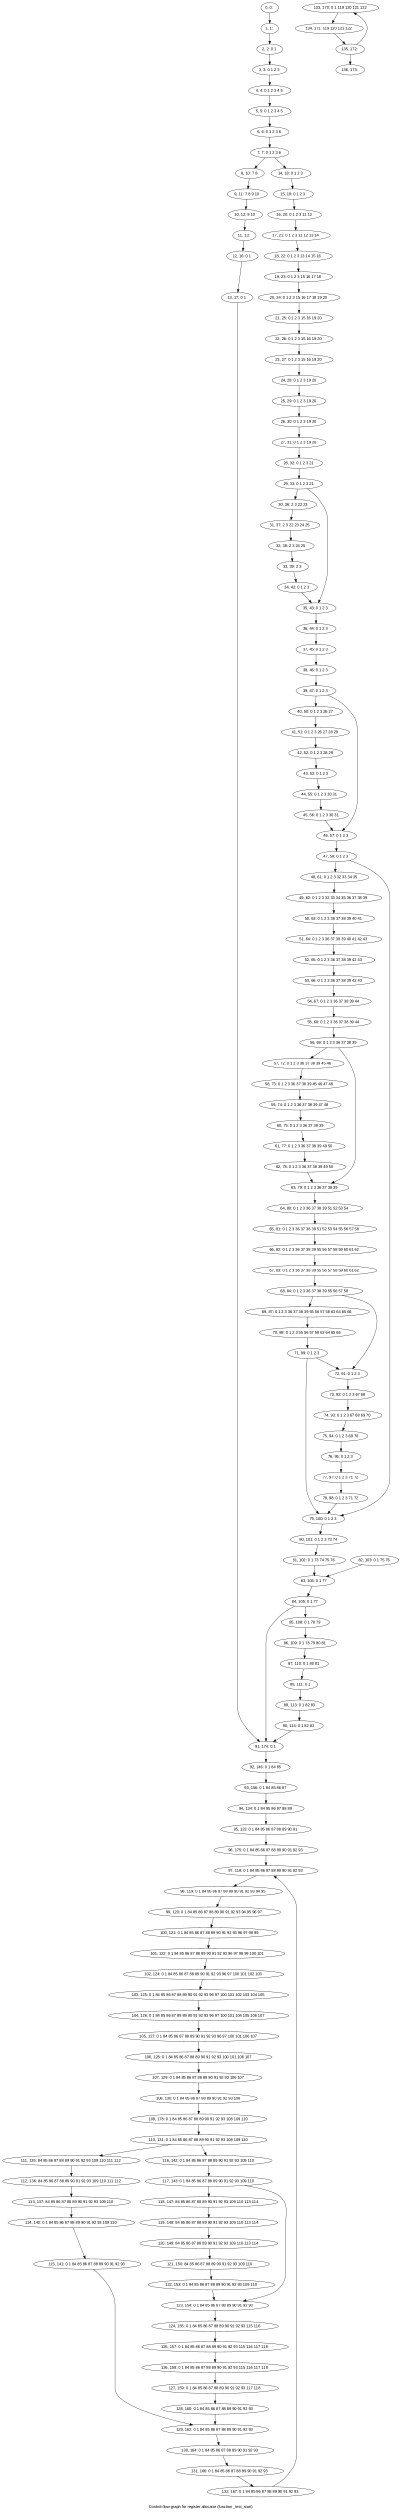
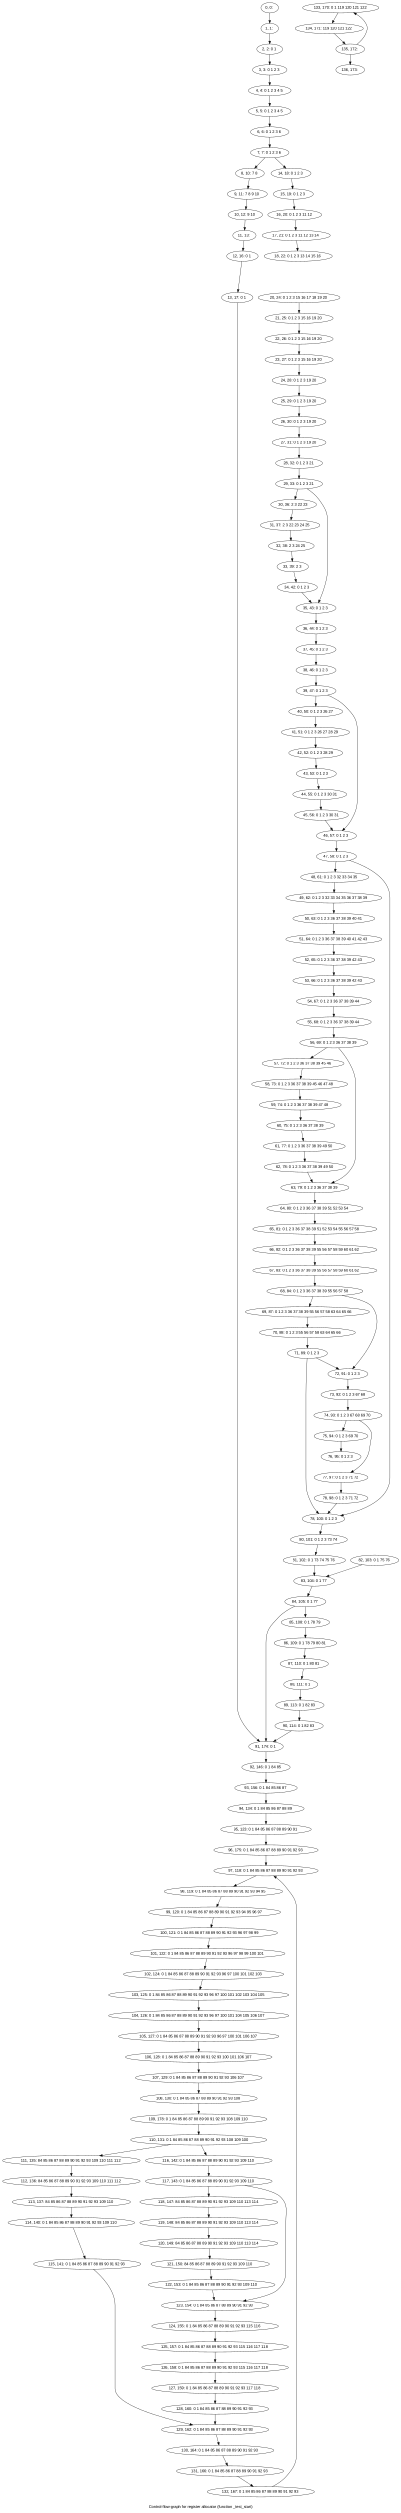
(298, 277) -> none
(341, 1466) -> (370, 1446)
(323, 1519) -> (323, 1519)
(199, 2140) -> (199, 2140)
